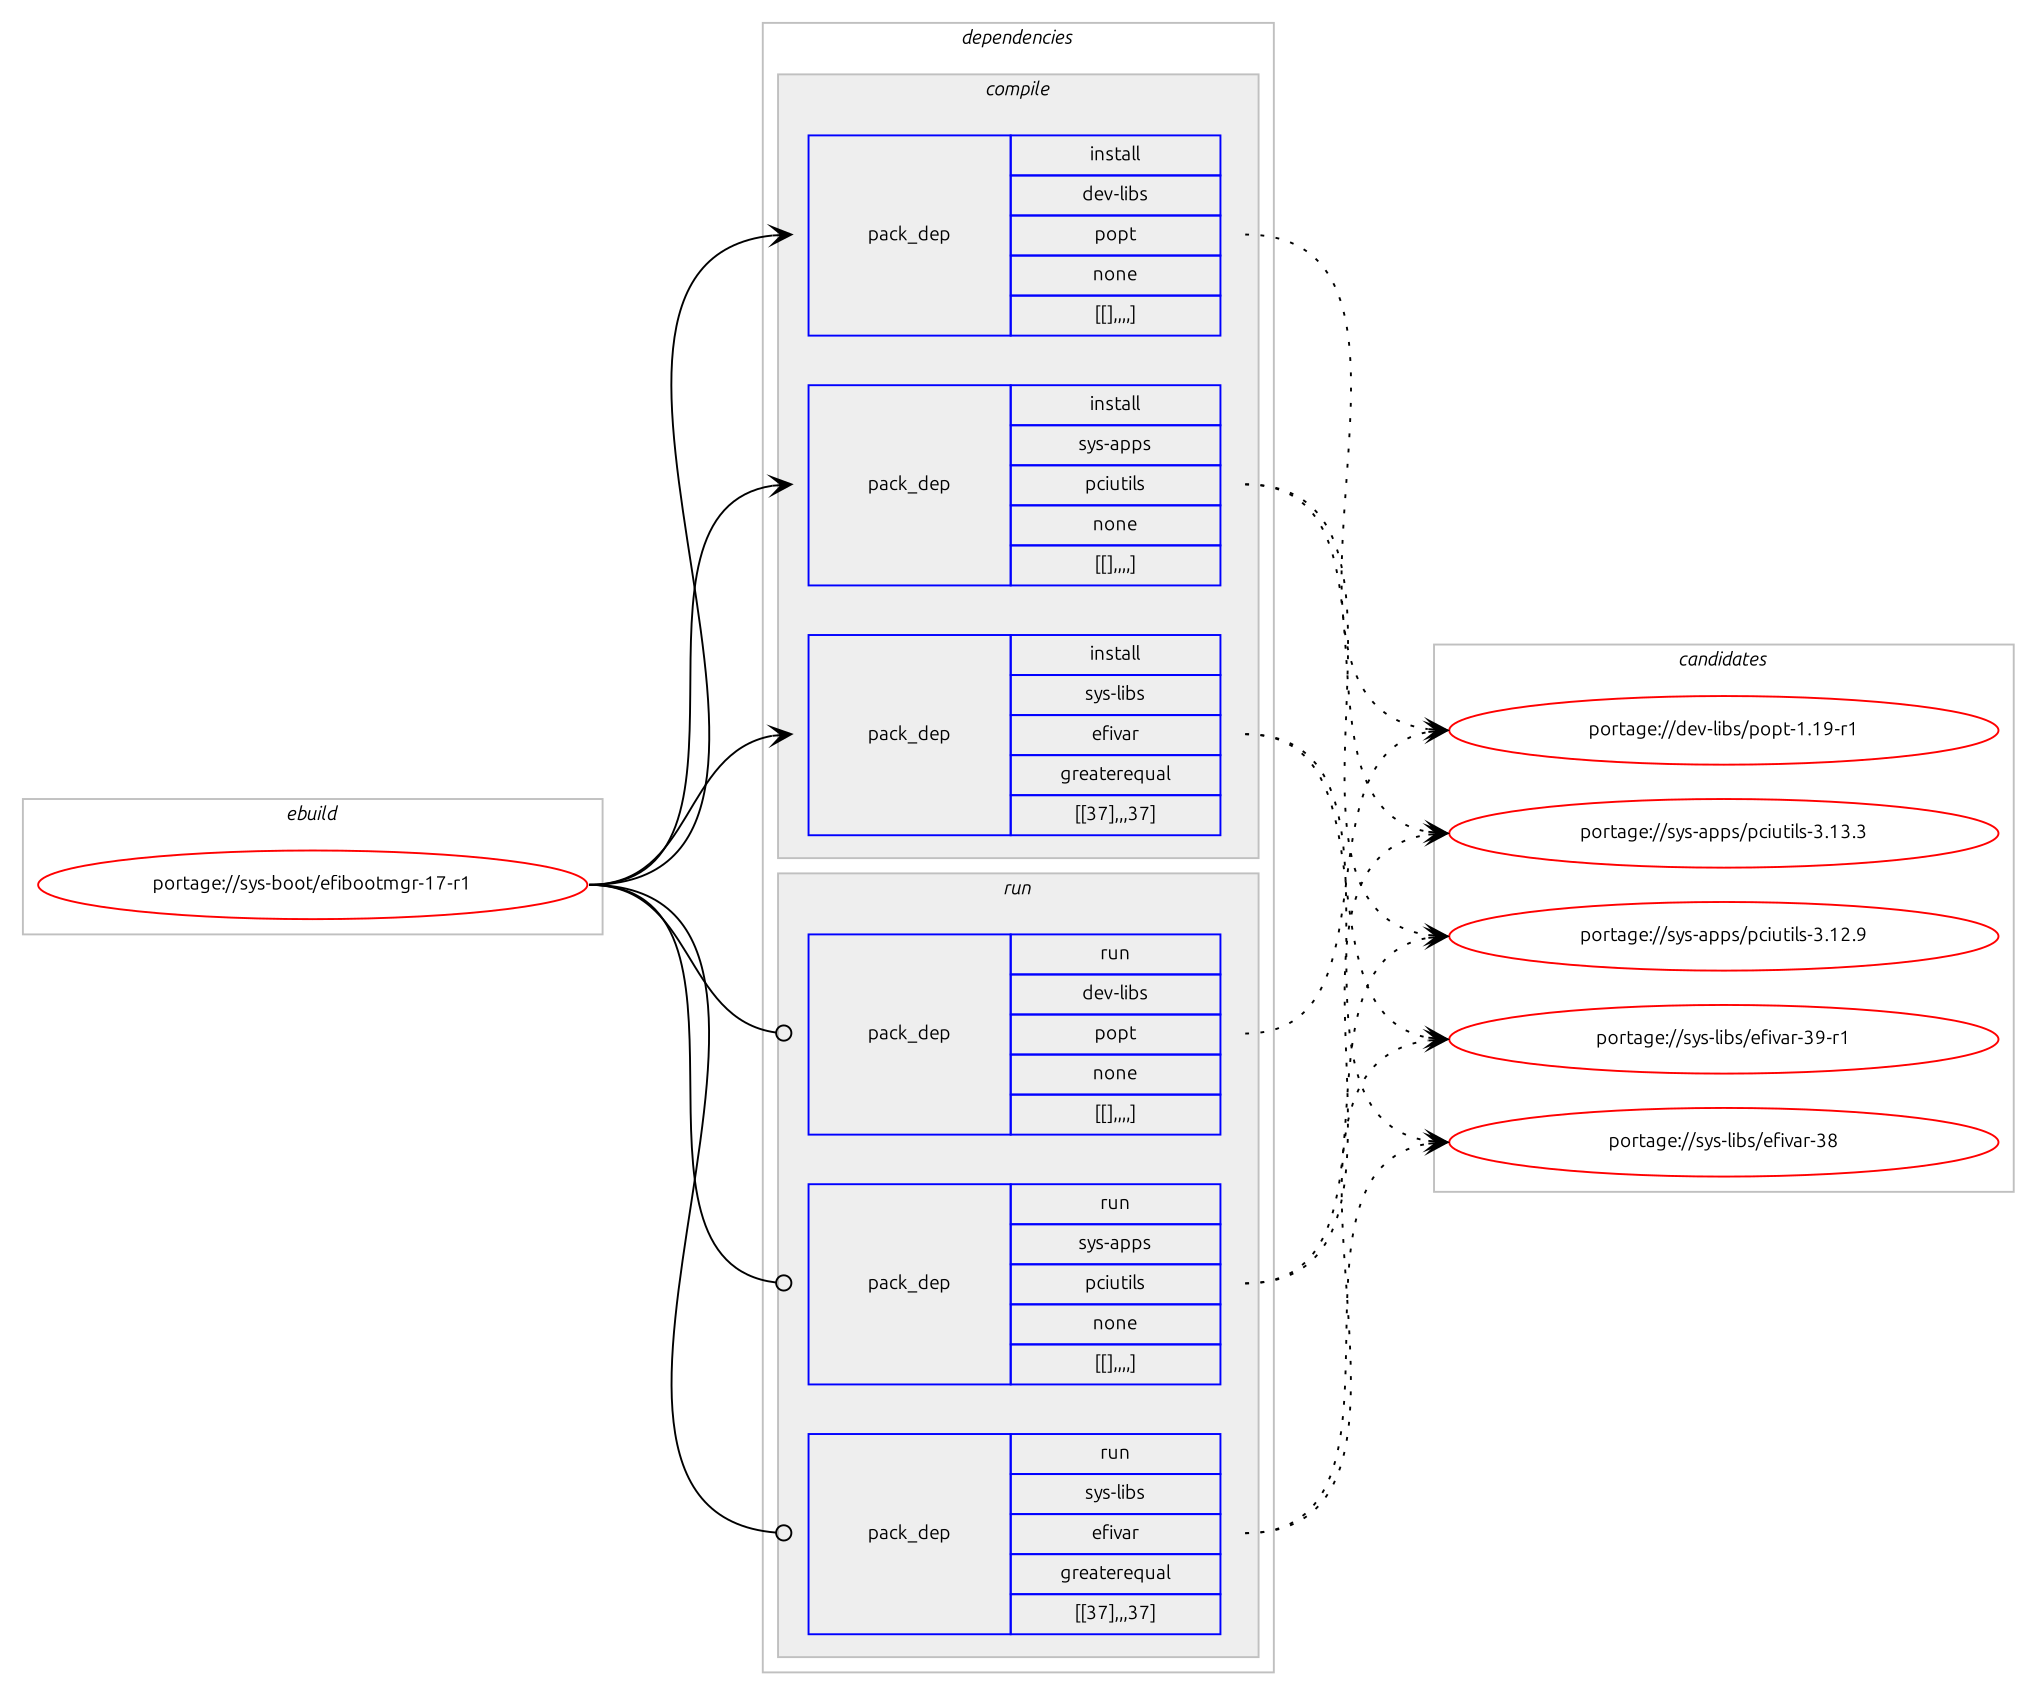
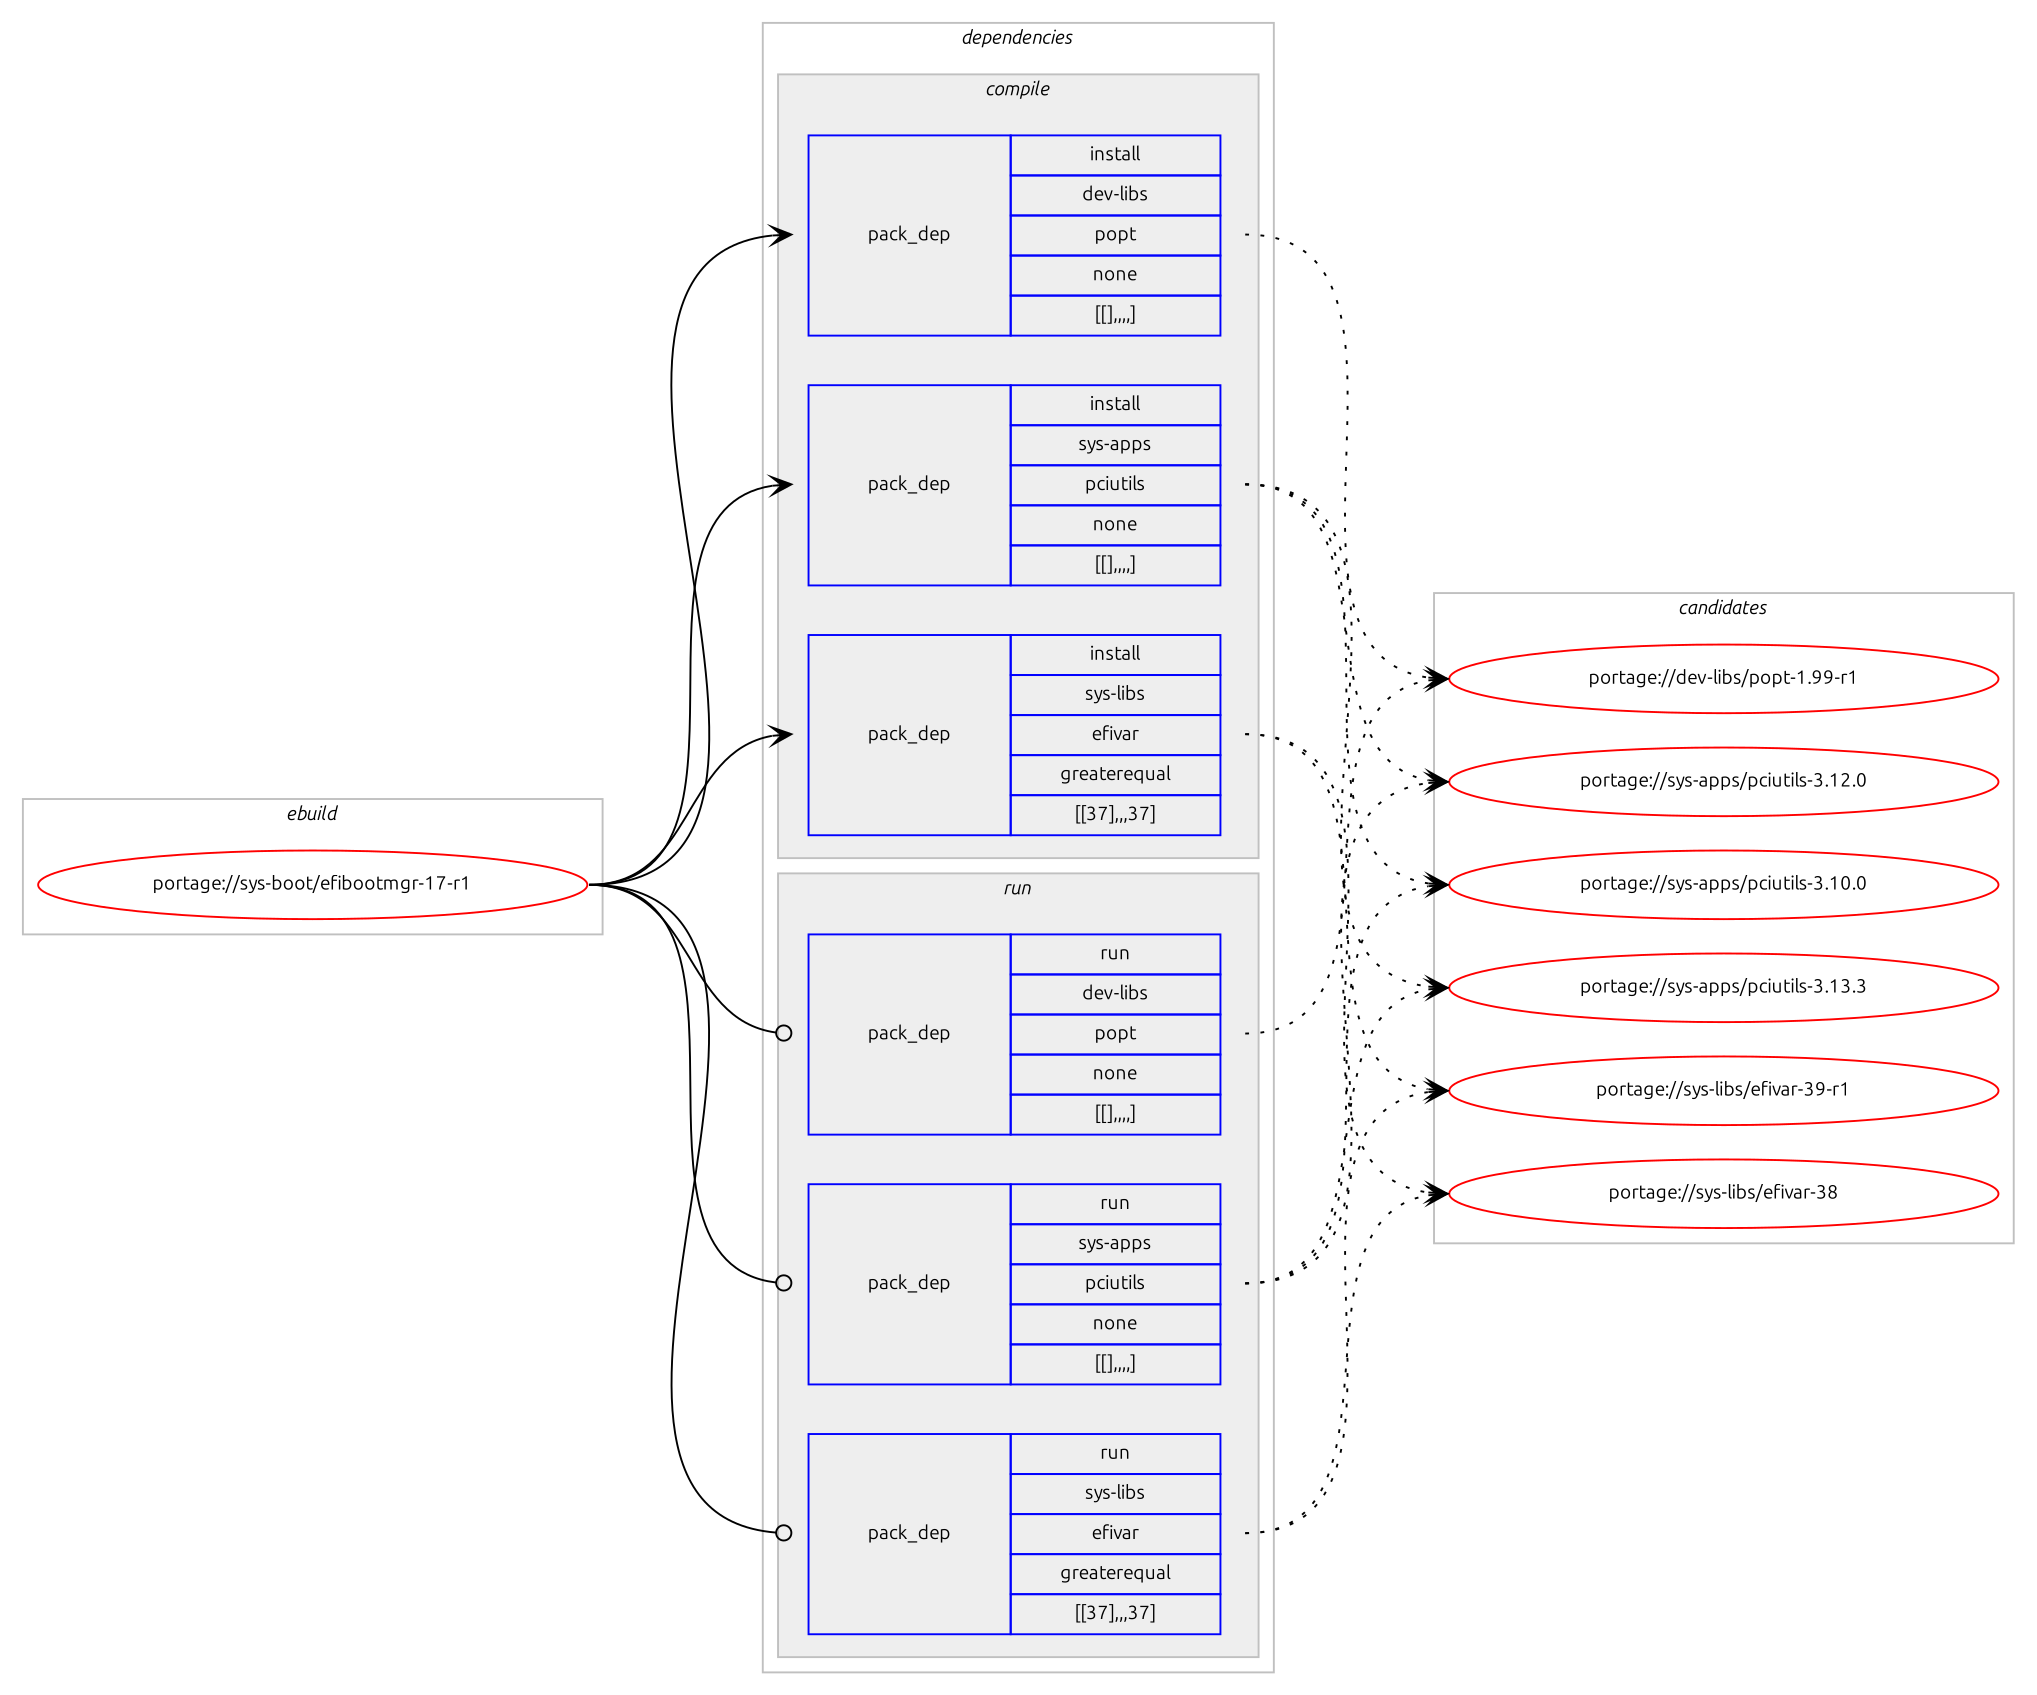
(1724, 730) -> (1724, 679)
none -> (1724, 885)
(1724, 936) -> (1724, 782)
